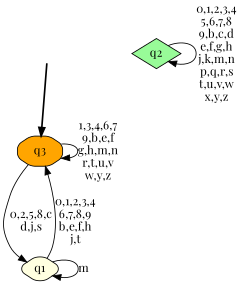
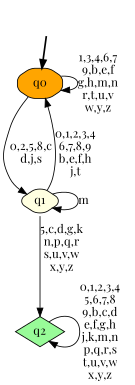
(40, 151) -> (40, 83)
none -> (40, 262)
